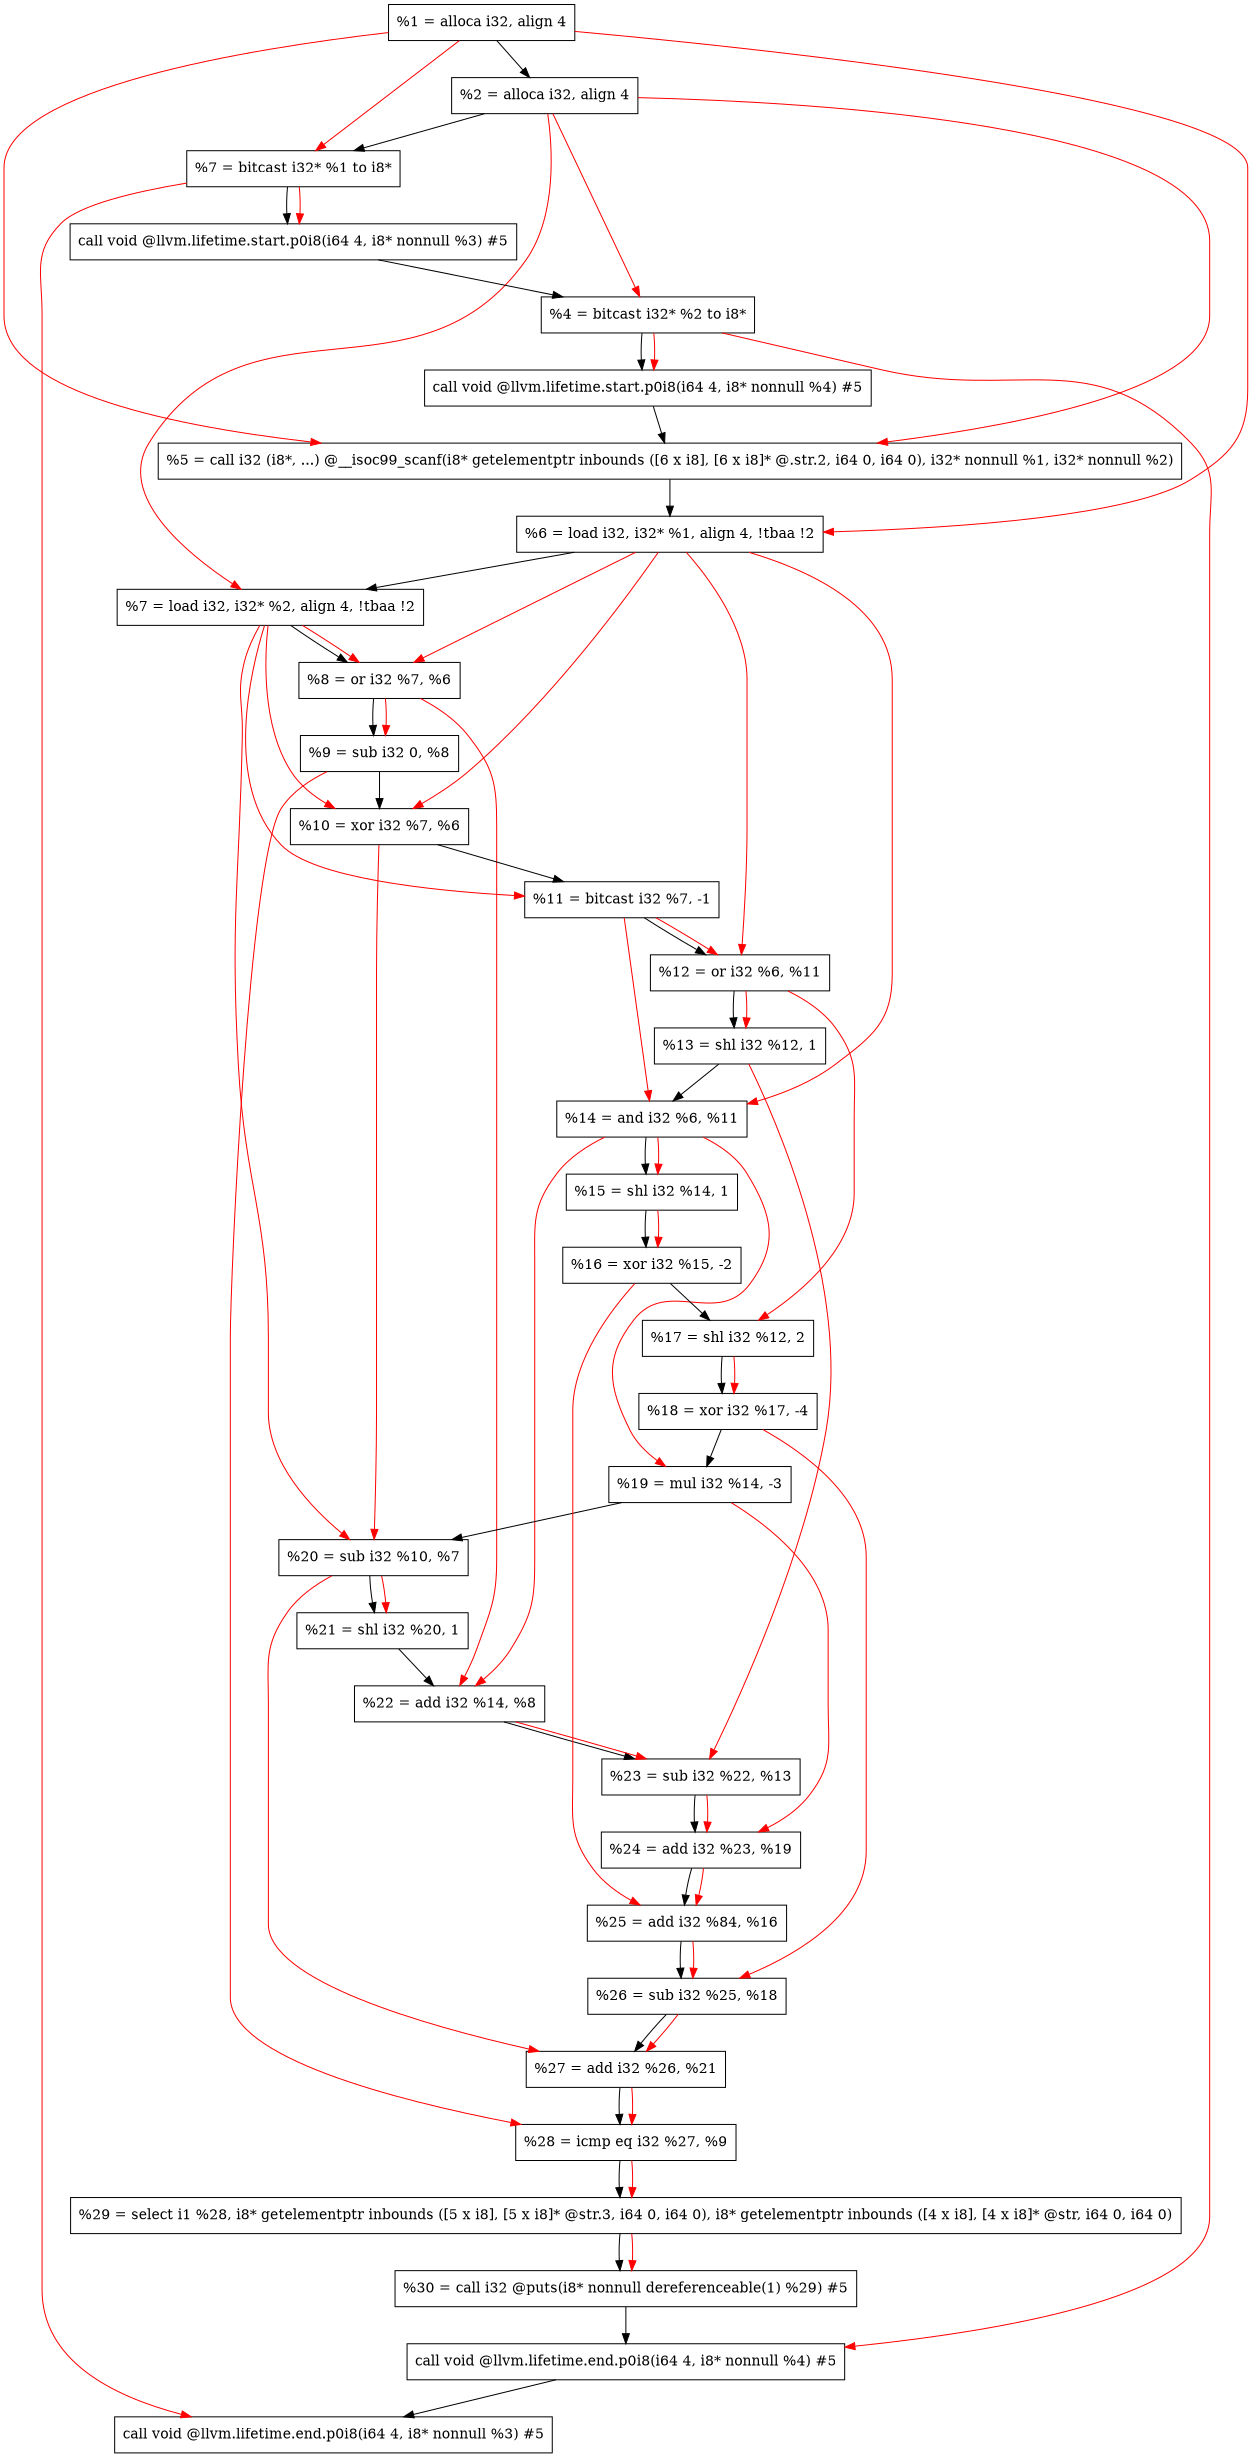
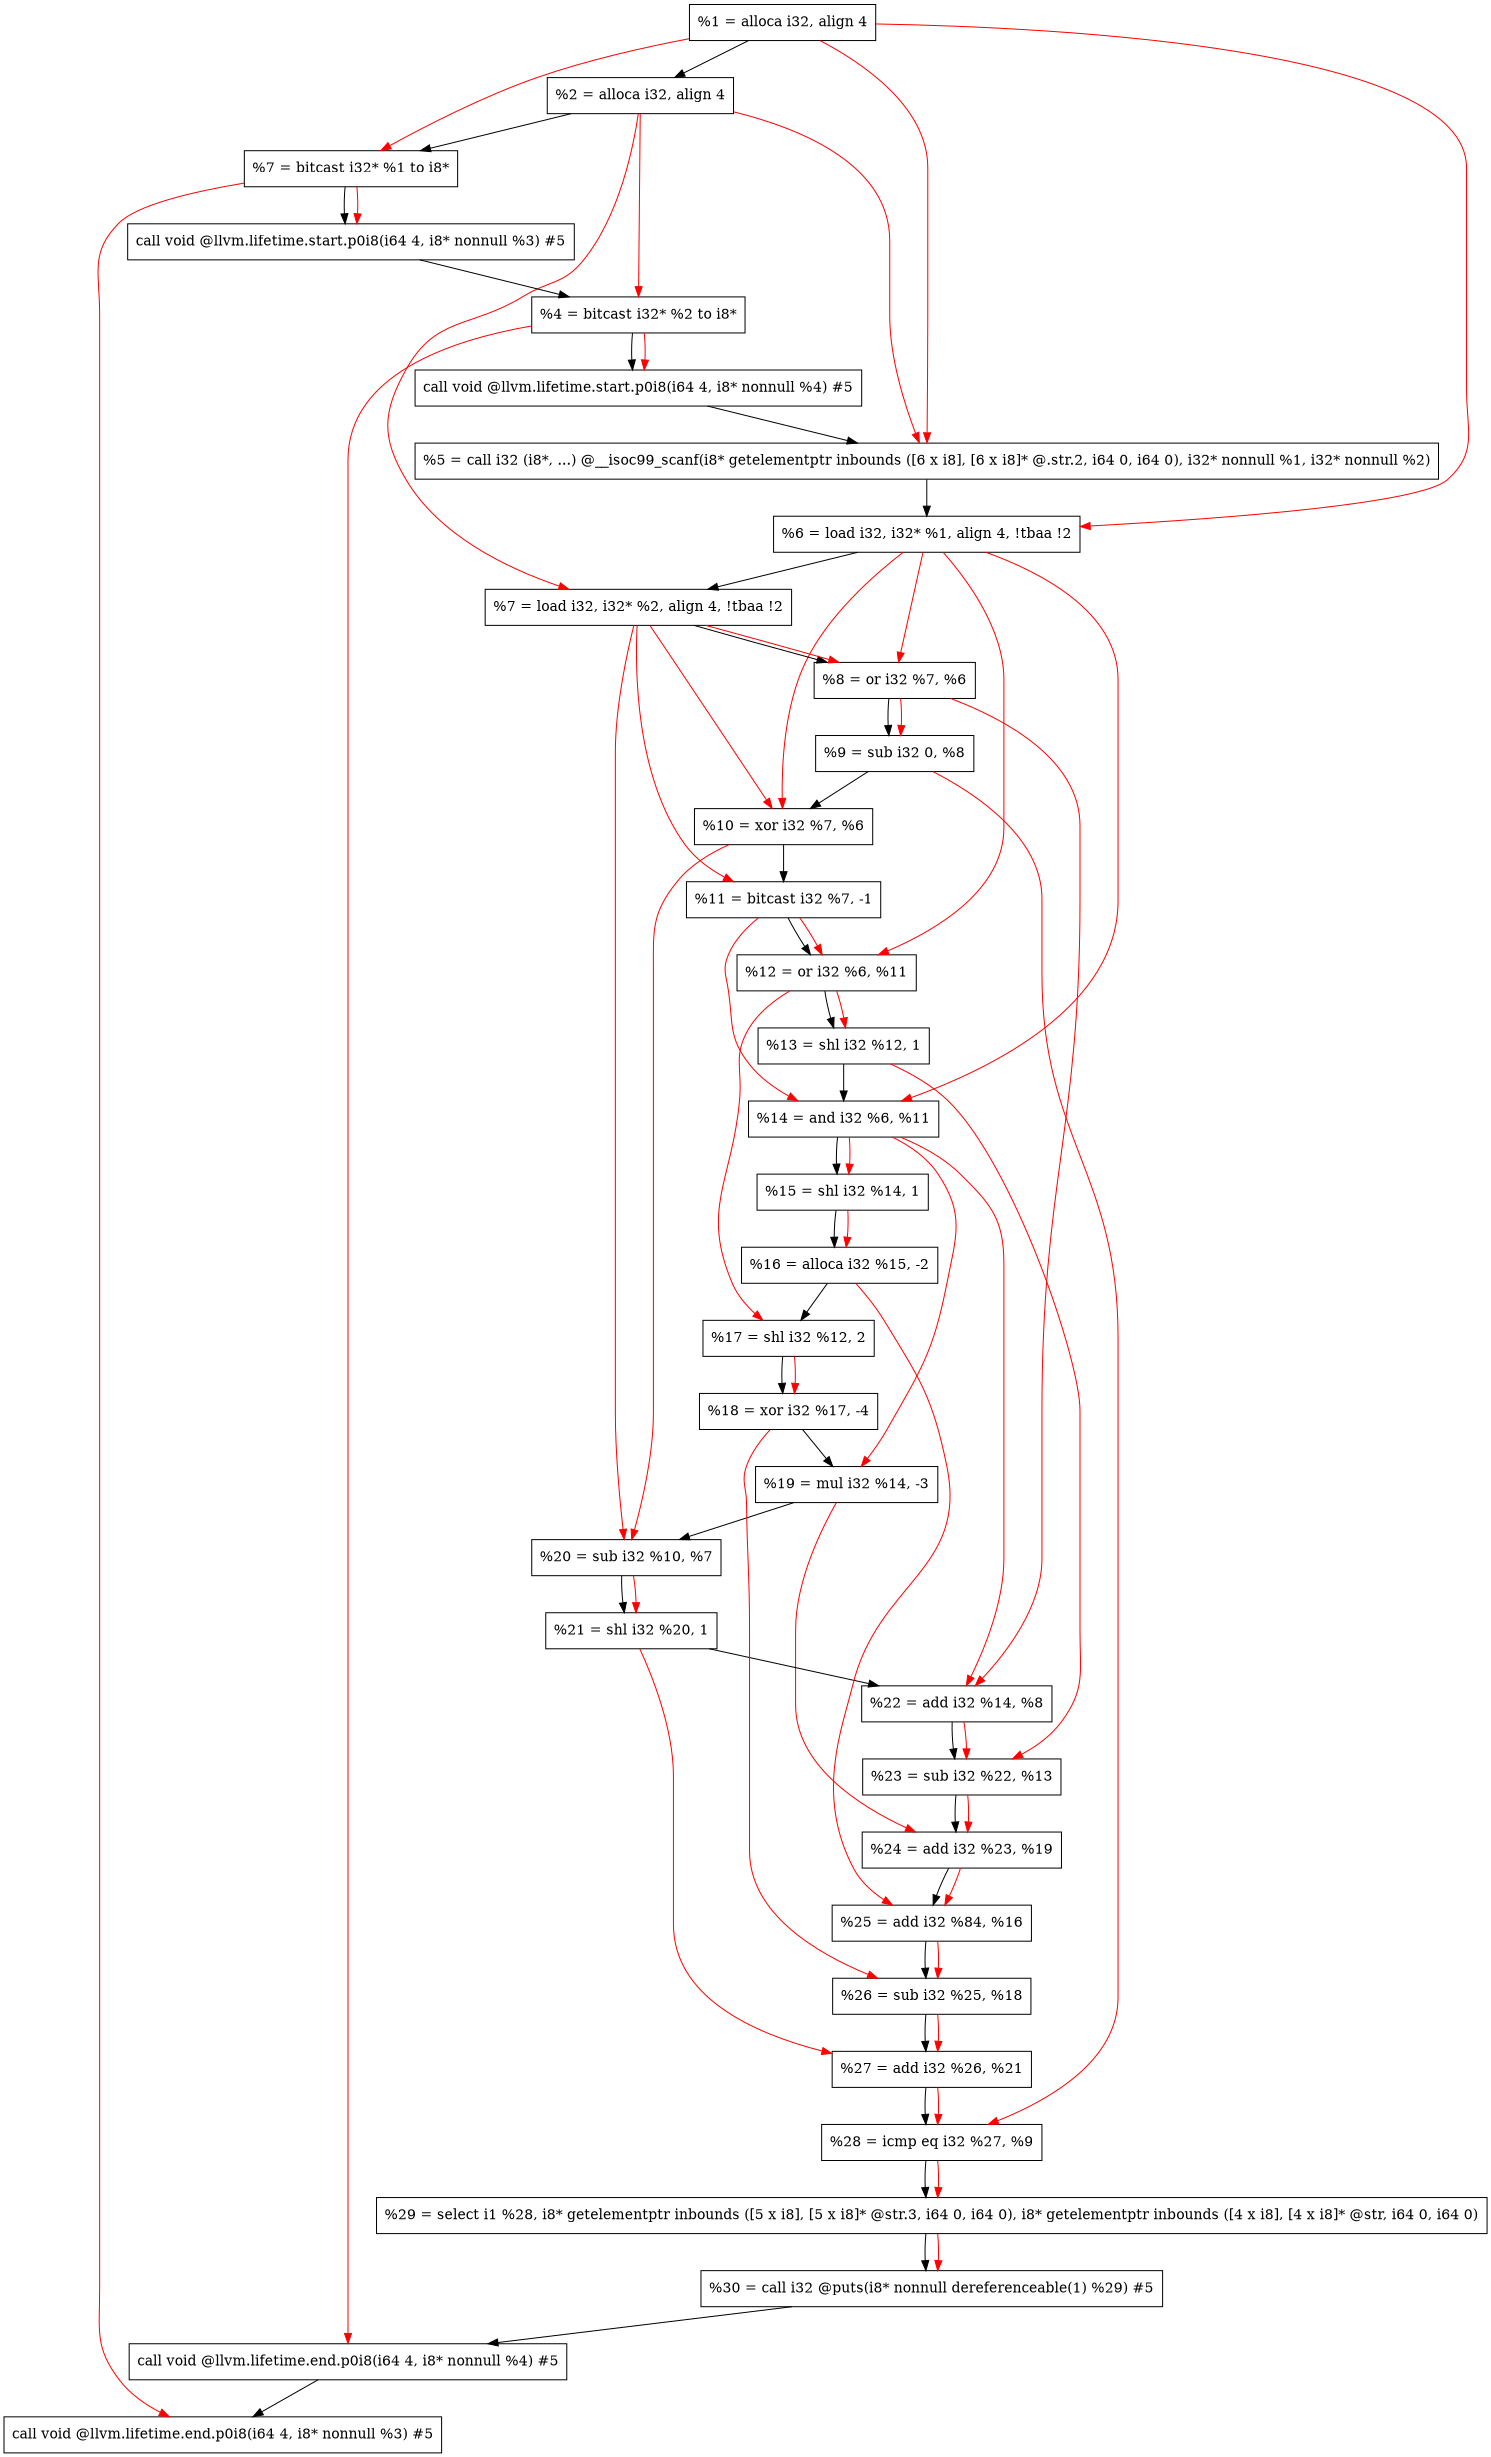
(652, 1265) -> (840, 1265)
(268, 1887) -> (673, 1889)
